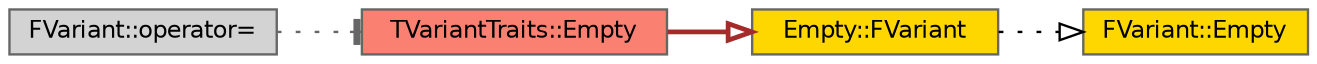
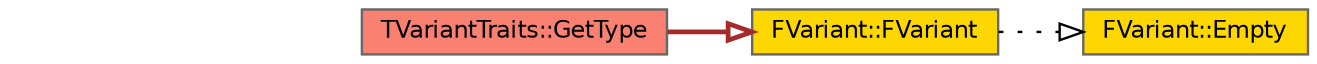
(143, 32) -> none
(514, 32) -> (514, 32)
(875, 32) -> (875, 32)
